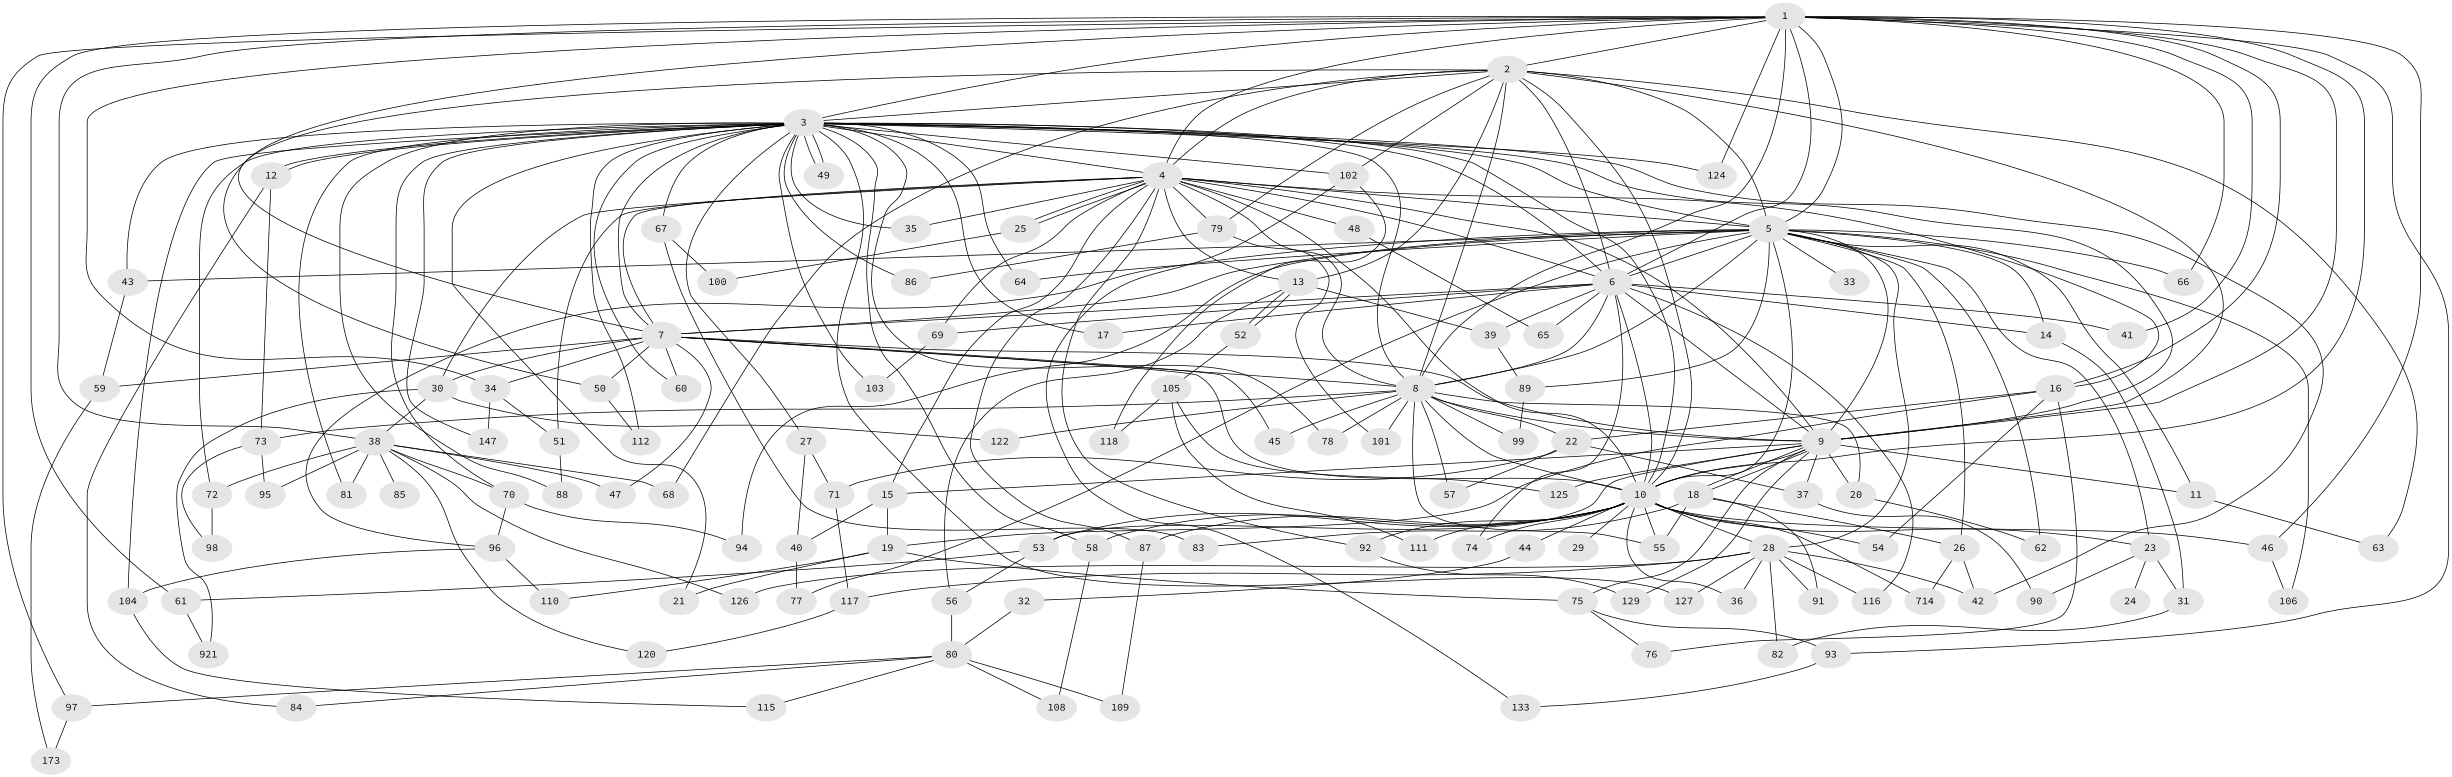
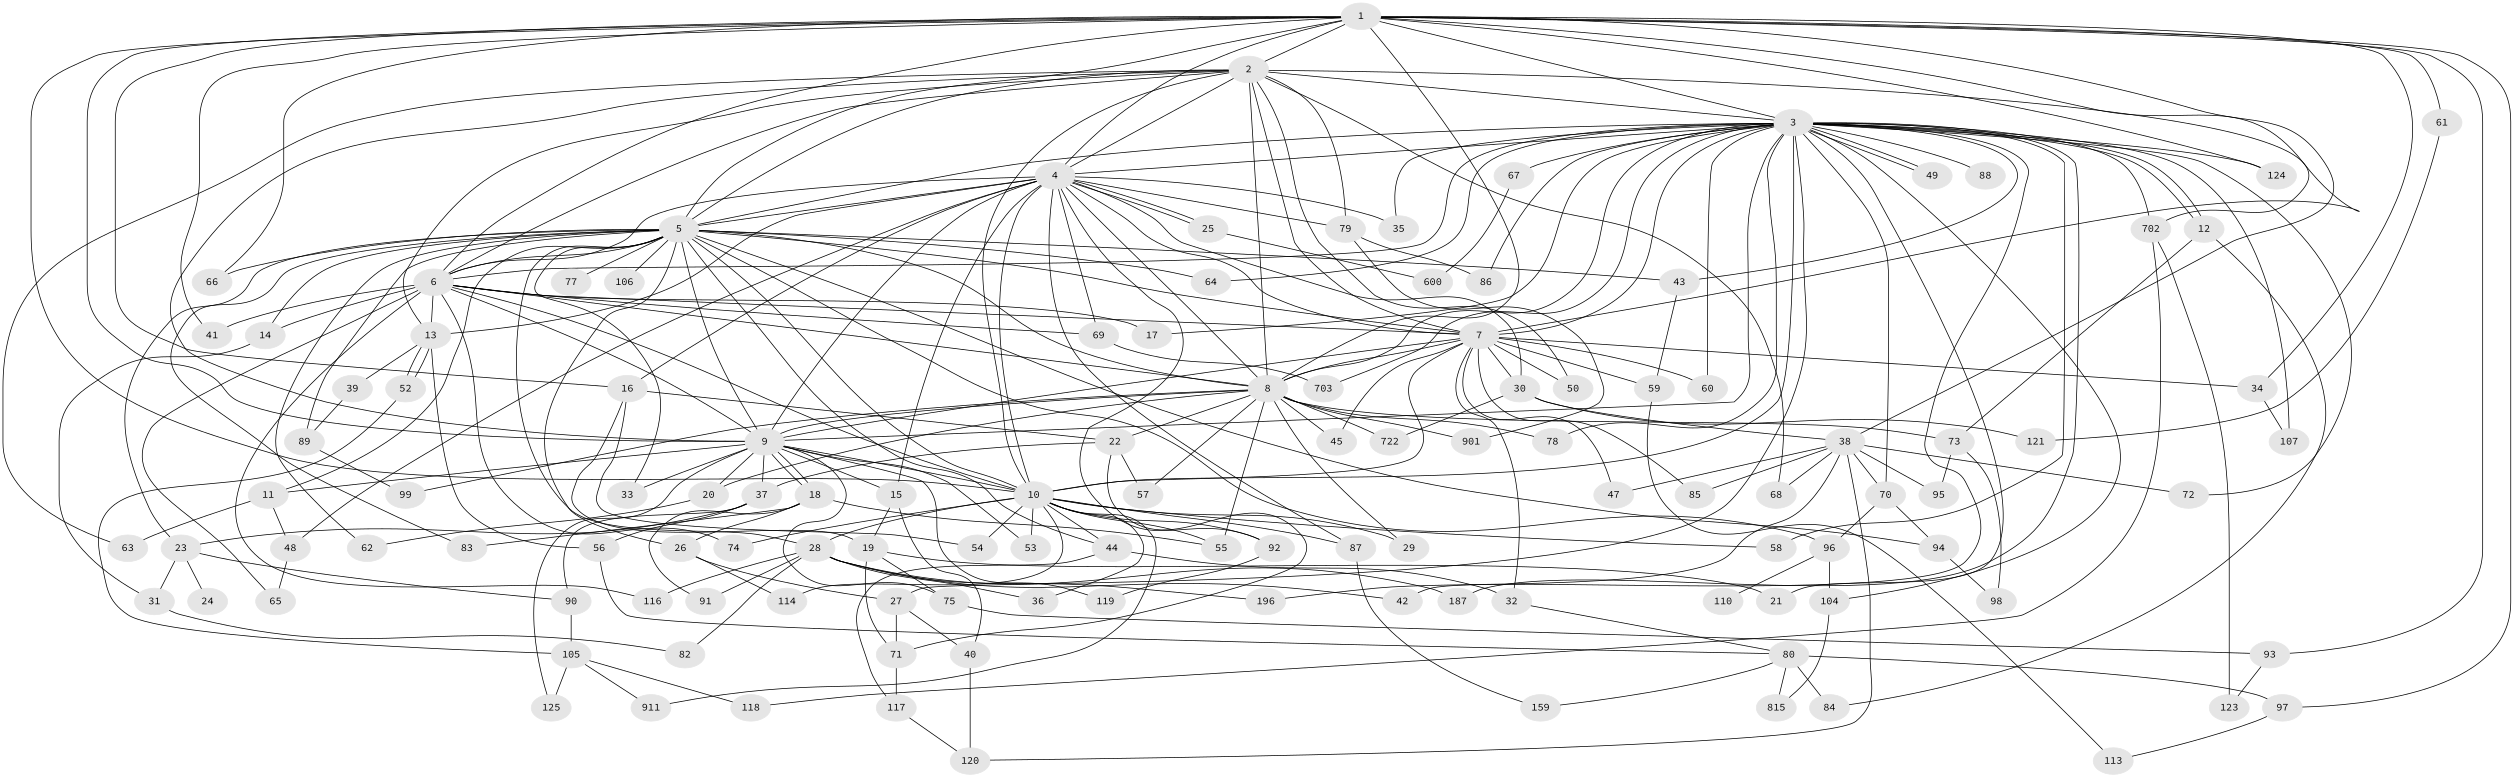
(1348, 176) -> (2151, 229)
none -> (1293, 238)
(717, 282) -> (1433, 282)
(1550, 308) -> (432, 309)
(875, 389) -> (1323, 389)
none -> (821, 401)
none -> (1605, 432)
(488, 442) -> (2289, 442)
(559, 442) -> none
(641, 442) -> none
(1000, 442) -> (1390, 442)
(1381, 442) -> (1471, 442)
none -> (1509, 455)
none -> (695, 467)
(1531, 467) -> (1335, 482)
(347, 495) -> none
(827, 516) -> (237, 304)
(212, 522) -> (1971, 578)
none -> (279, 522)
(1832, 531) -> (516, 533)
(1419, 548) -> (651, 708)
(2268, 548) -> none
(1331, 574) -> (922, 569)
(797, 575) -> (970, 708)
(995, 575) -> (681, 522)
(1969, 575) -> (785, 582)
(610, 581) -> none
(674, 584) -> (867, 605)
(740, 601) -> (1266, 601)
(1631, 601) -> (1105, 601)
(1684, 601) -> (1458, 601)
(1925, 601) -> (787, 601)
none -> (571, 628)
(208, 655) -> (2036, 442)
(1651, 655) -> none
(766, 708) -> (1776, 708)
(1057, 708) -> none
(1120, 708) -> (1541, 708)
(1521, 708) -> (2229, 708)
(51, 761) -> (2113, 761)
